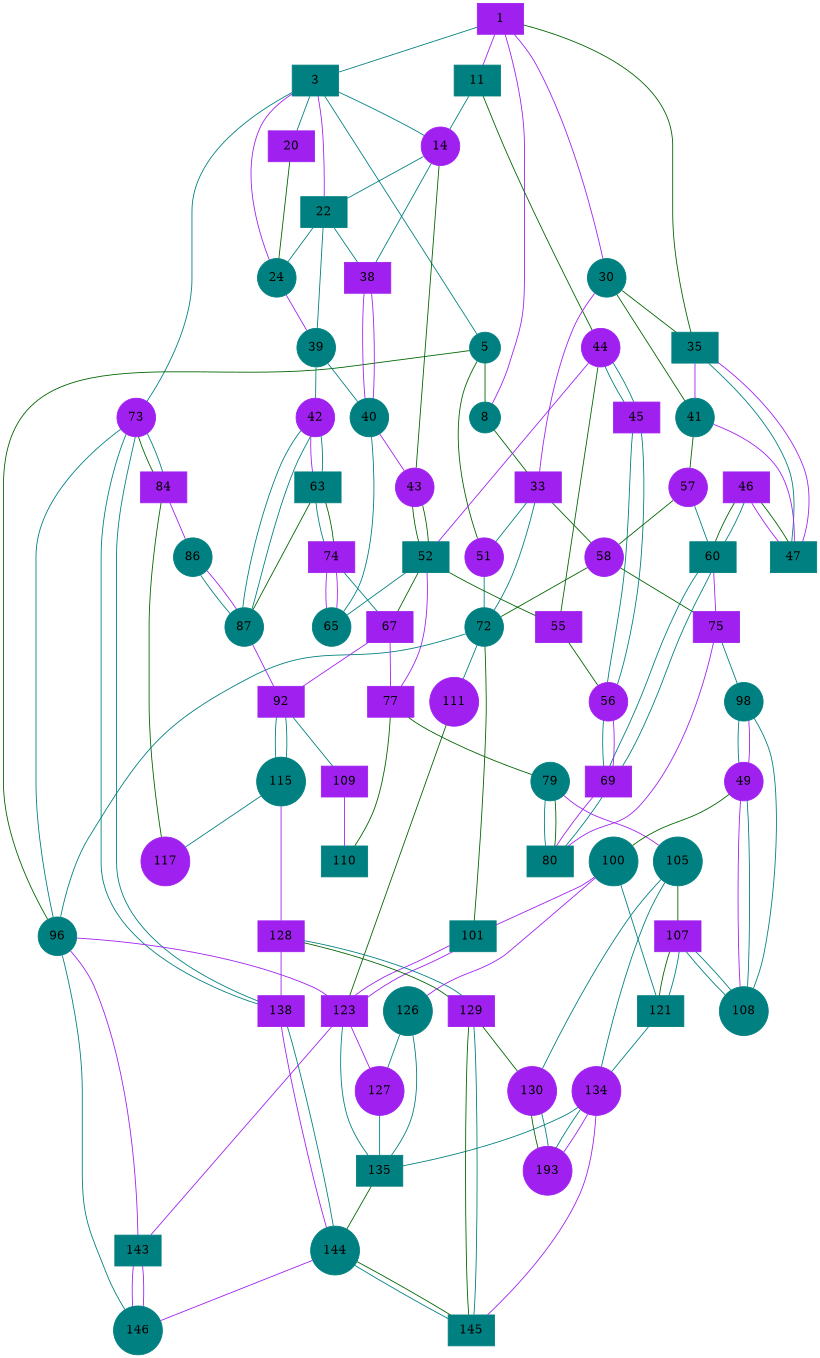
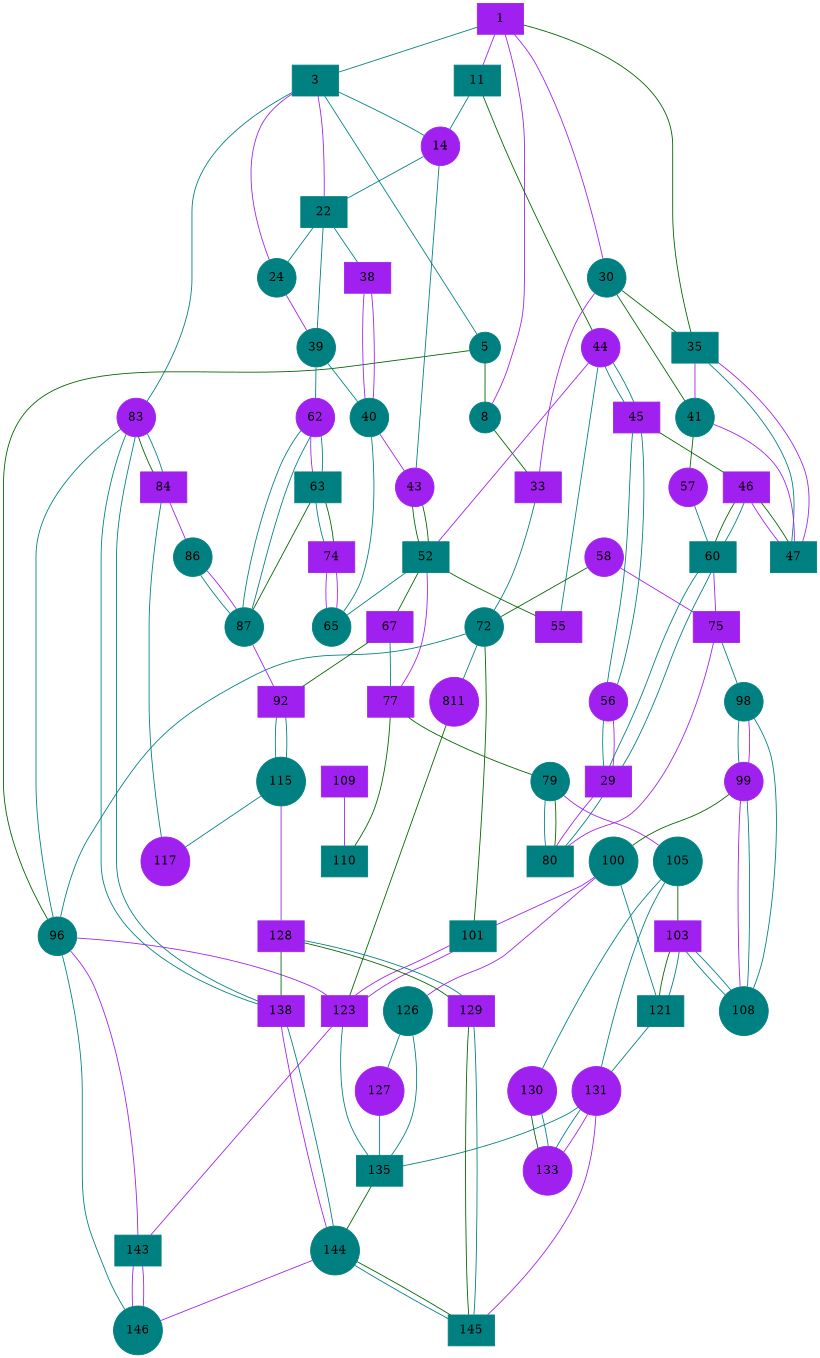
(291, 146) -> none
(405, 210) -> none
(428, 317) -> (428, 317)
(136, 418) -> (136, 418)
(315, 418) -> (315, 418)
none -> (685, 449)
(579, 489) -> (579, 489)
(569, 520) -> none
(649, 520) -> none
(484, 557) -> none
(657, 590) -> (657, 590)
(362, 593) -> none
(335, 664) -> (335, 664)
(390, 664) -> (390, 664)
(583, 664) -> none
(149, 670) -> (149, 670)
(454, 702) -> (454, 702)
(313, 742) -> none
(608, 782) -> (608, 782)
(744, 782) -> (744, 782)
(678, 936) -> (678, 936)
(281, 968) -> (281, 968)
(360, 1048) -> none
(500, 1049) -> none
(596, 1091) -> (596, 1091)
(548, 1171) -> (548, 1171)
